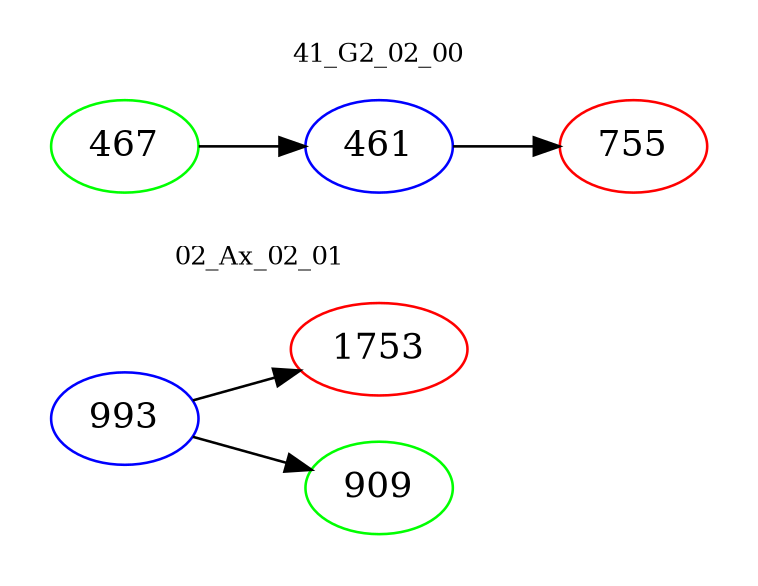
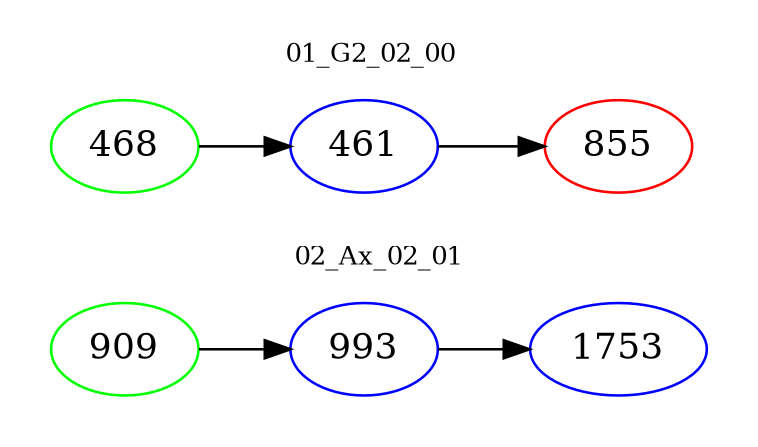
(379, 55) -> (372, 55)
(125, 146) -> (125, 146)
(634, 146) -> (618, 146)
(379, 349) -> (618, 349)
(240, 450) -> (232, 349)
